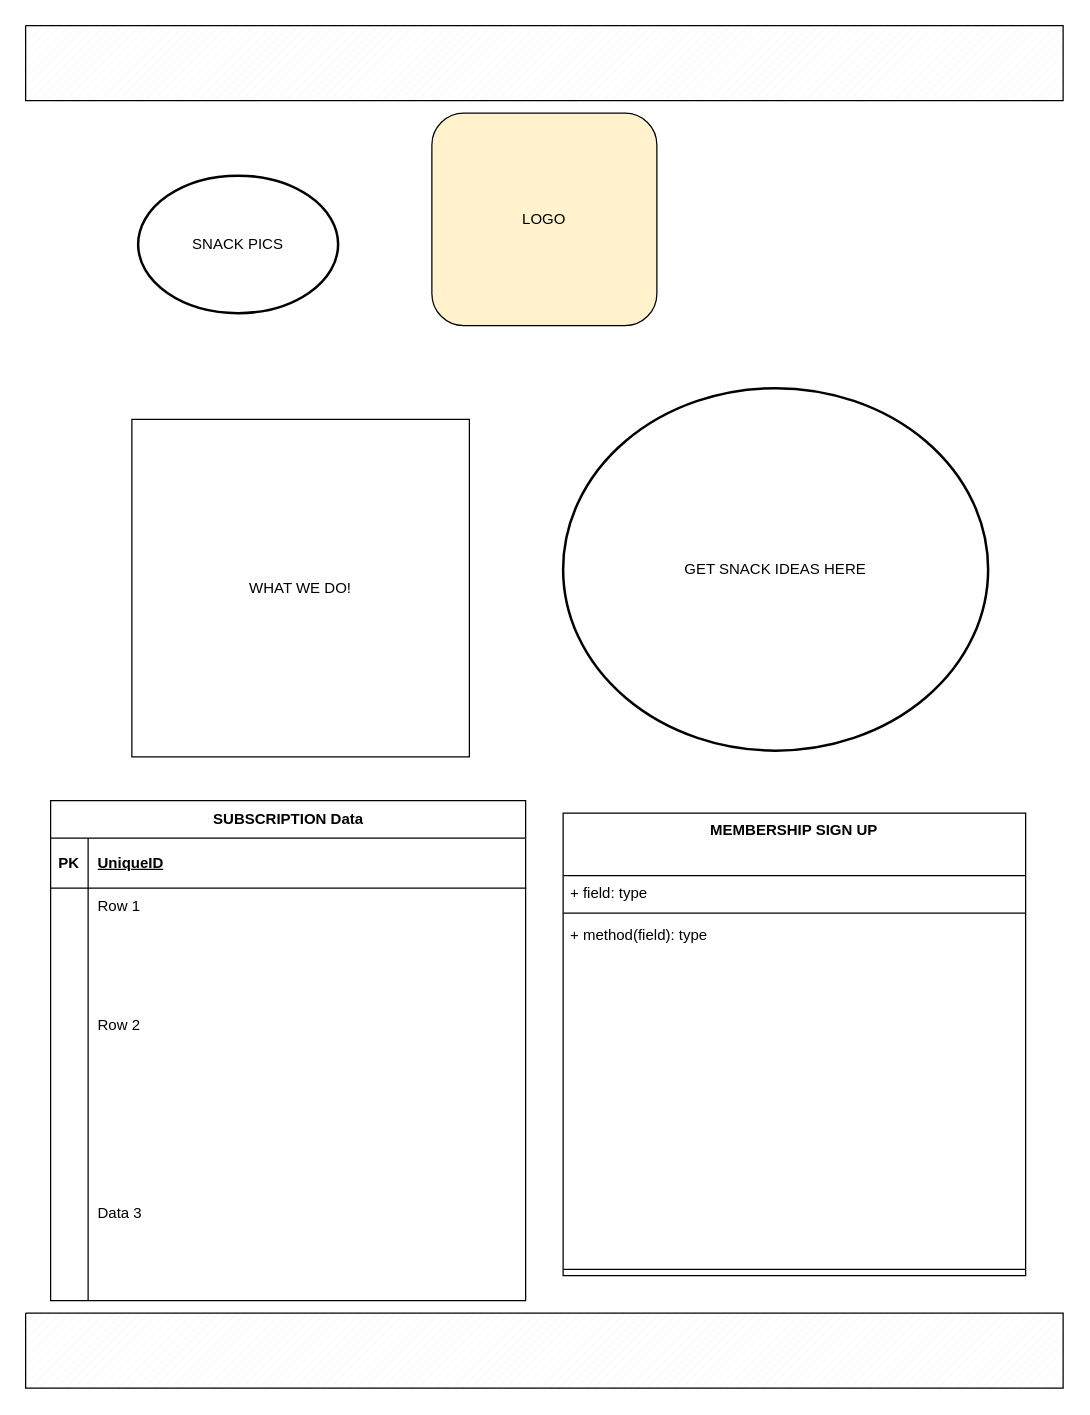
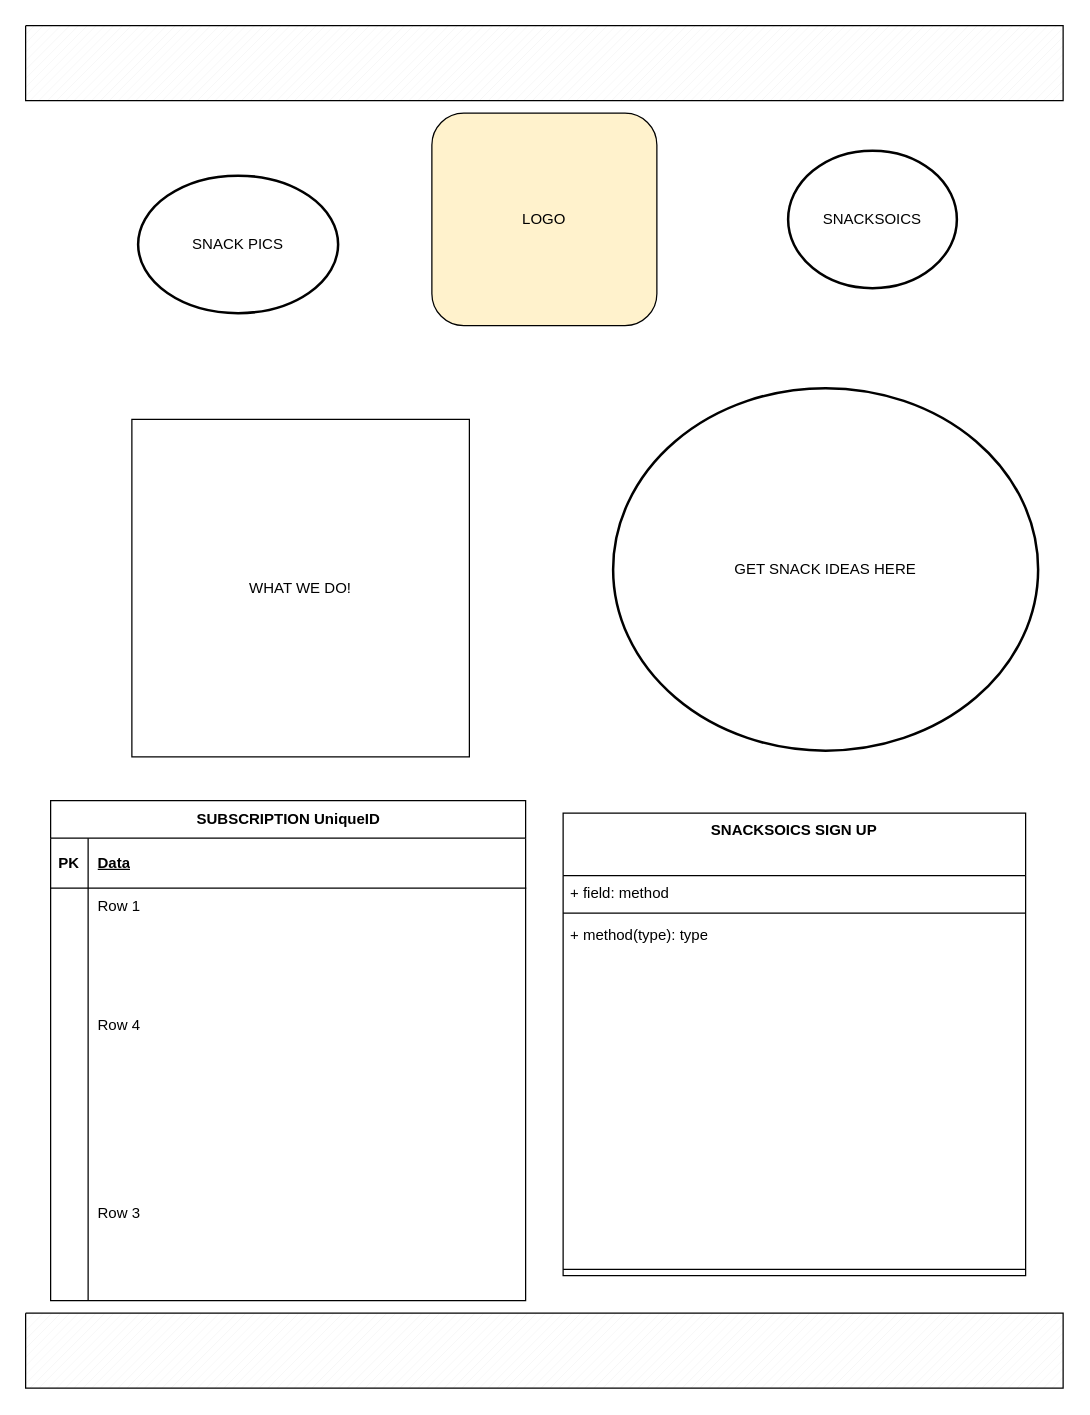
none -> (873, 219)
(776, 569) -> (826, 569)
(289, 819) -> (289, 819)
(794, 831) -> (794, 831)
(130, 863) -> (115, 863)
(615, 893) -> (624, 893)
(649, 936) -> (649, 936)
(117, 1026) -> (117, 1026)
(121, 1213) -> (117, 1213)
